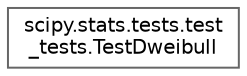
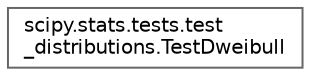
(123, 38) -> (155, 38)
